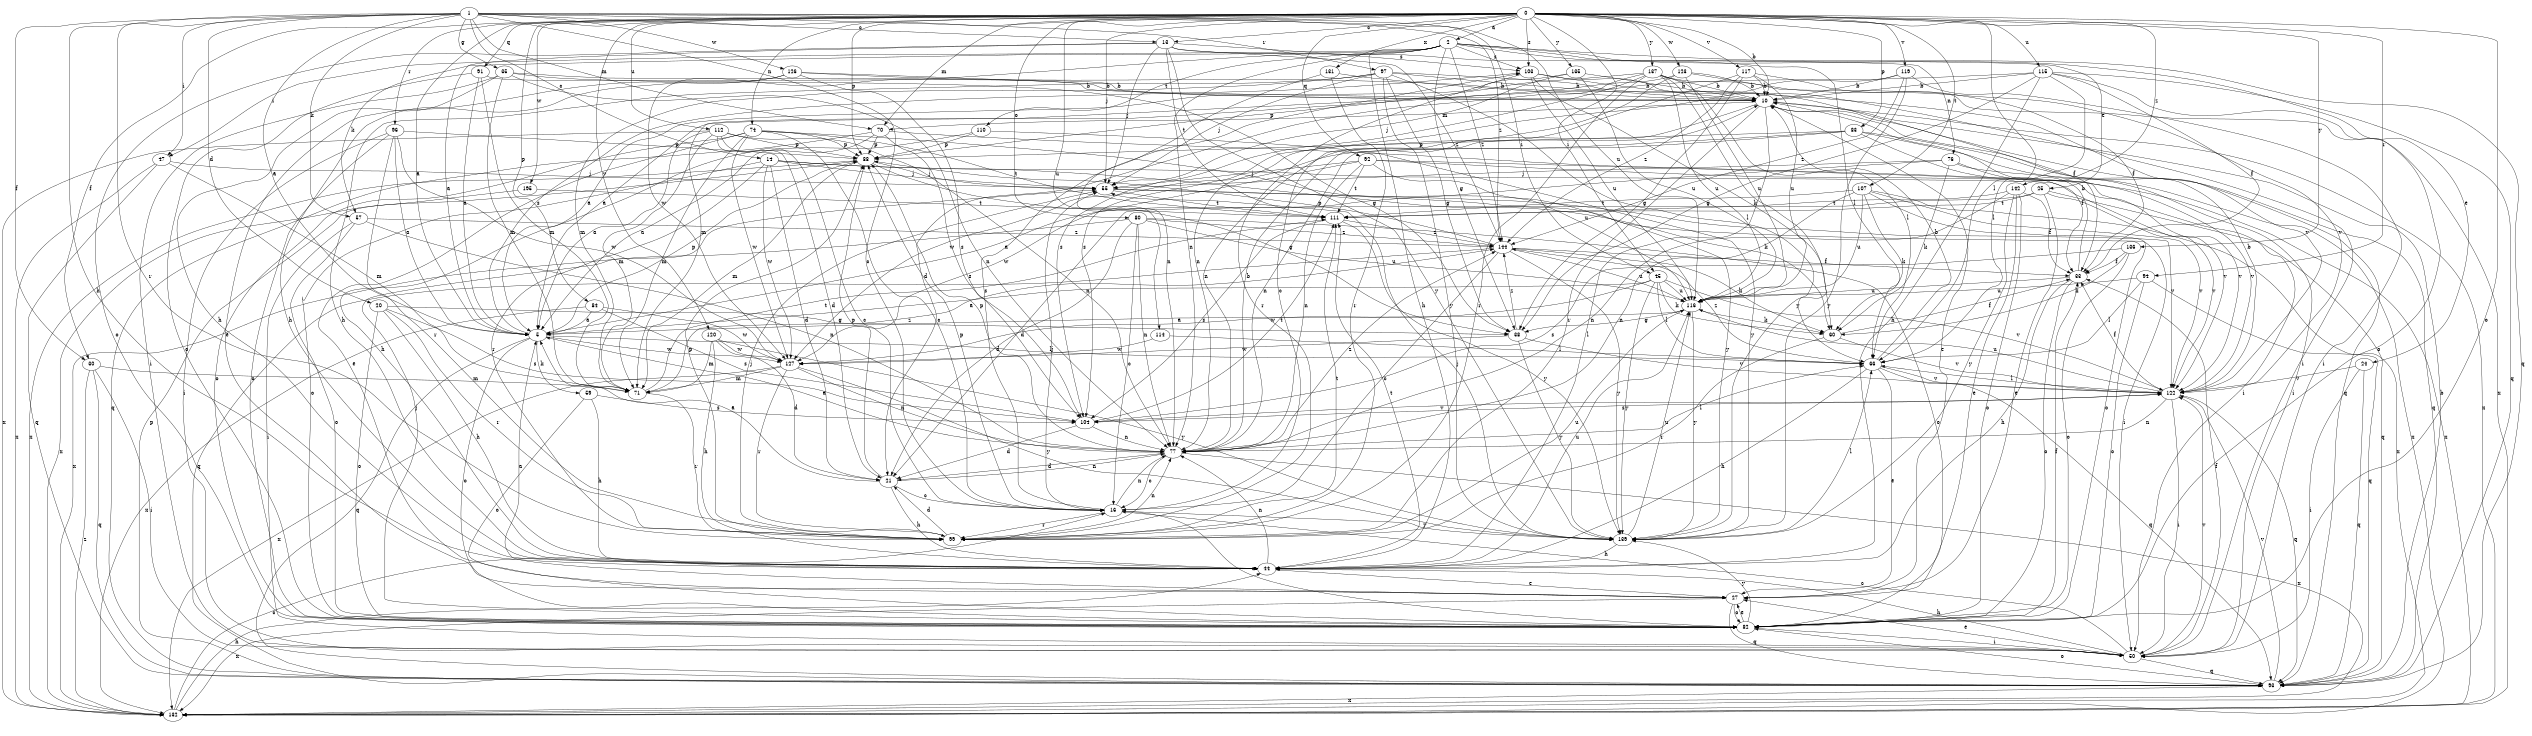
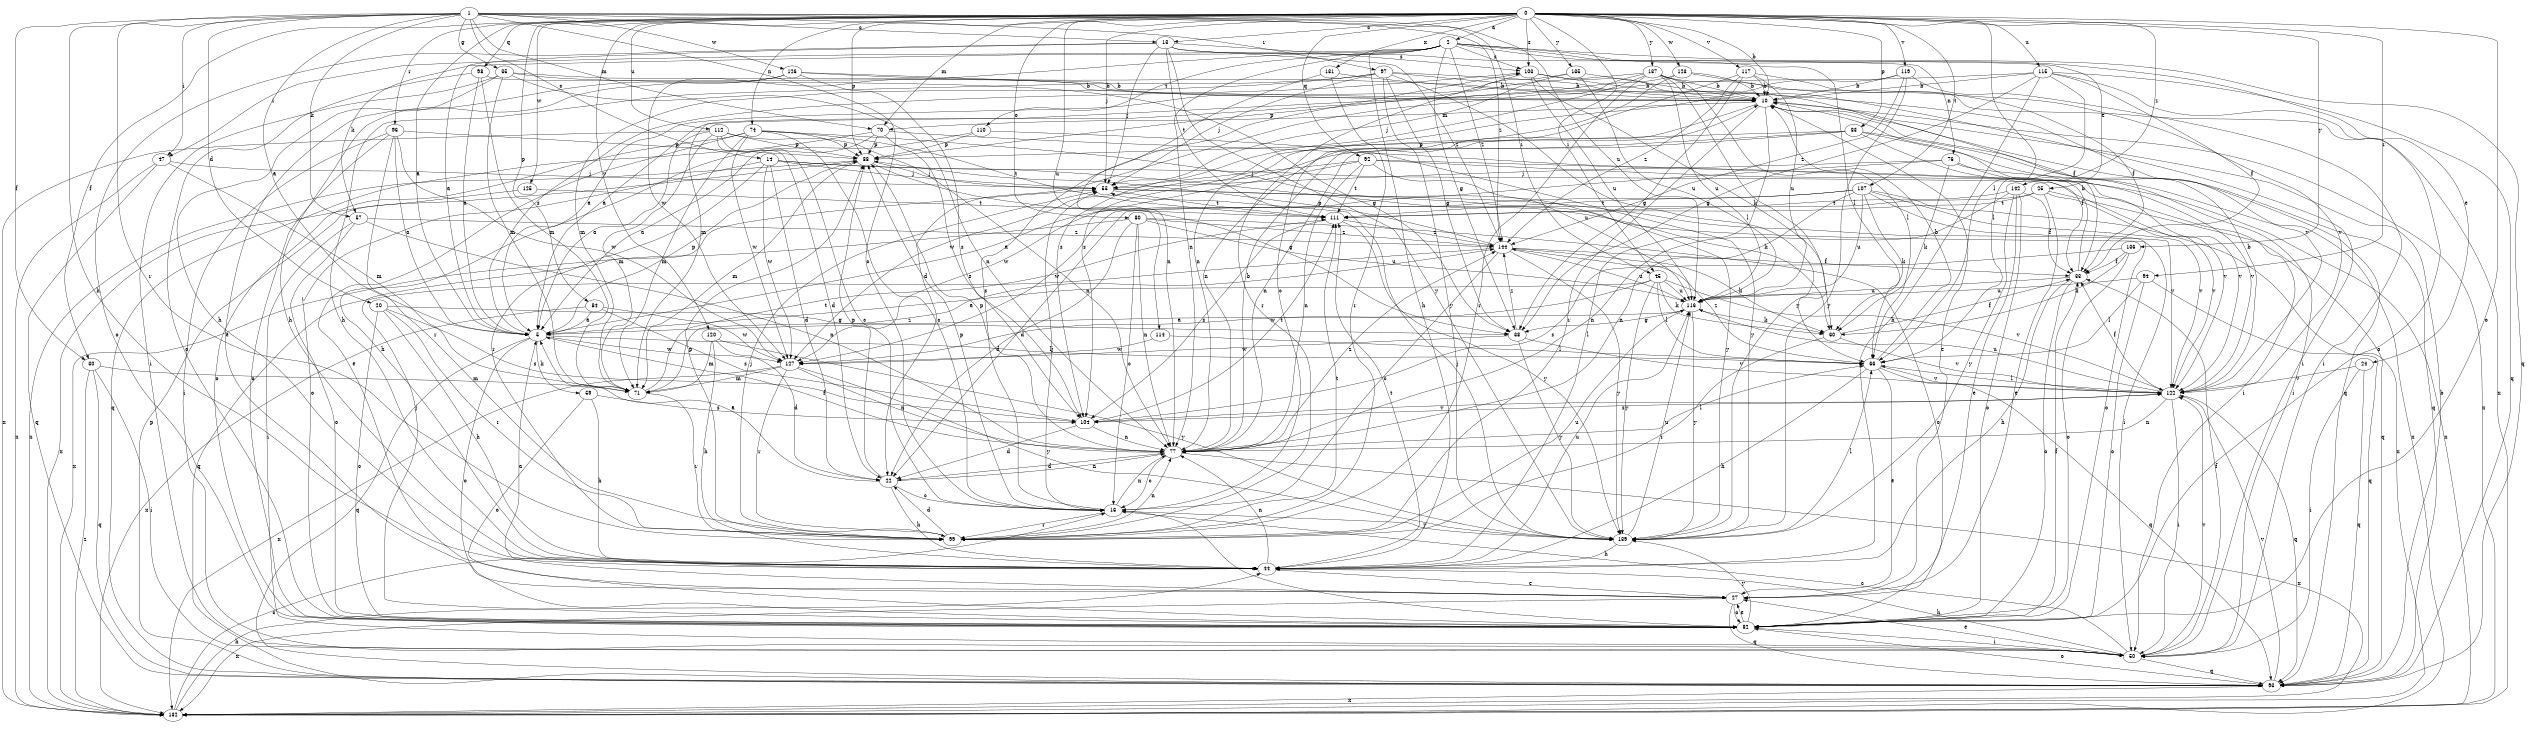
(480, 72) -> (480, 72)
(527, 189) -> (527, 189)
(1772, 221) -> none
(739, 353) -> (1093, 229)
(824, 394) -> (824, 394)
(889, 481) -> (889, 481)
